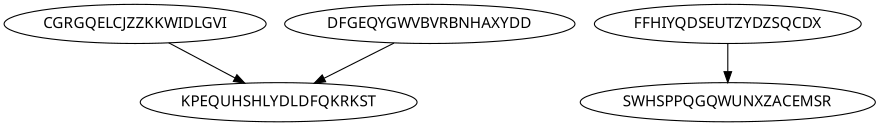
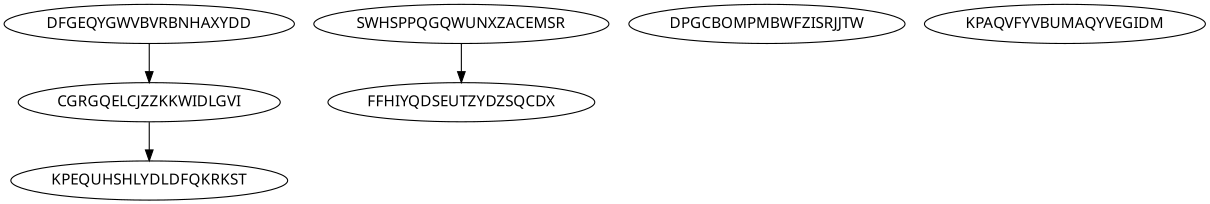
none -> (767, 24)
none -> (1065, 24)
(728, 58) -> (461, 58)
(359, 61) -> (149, 58)
